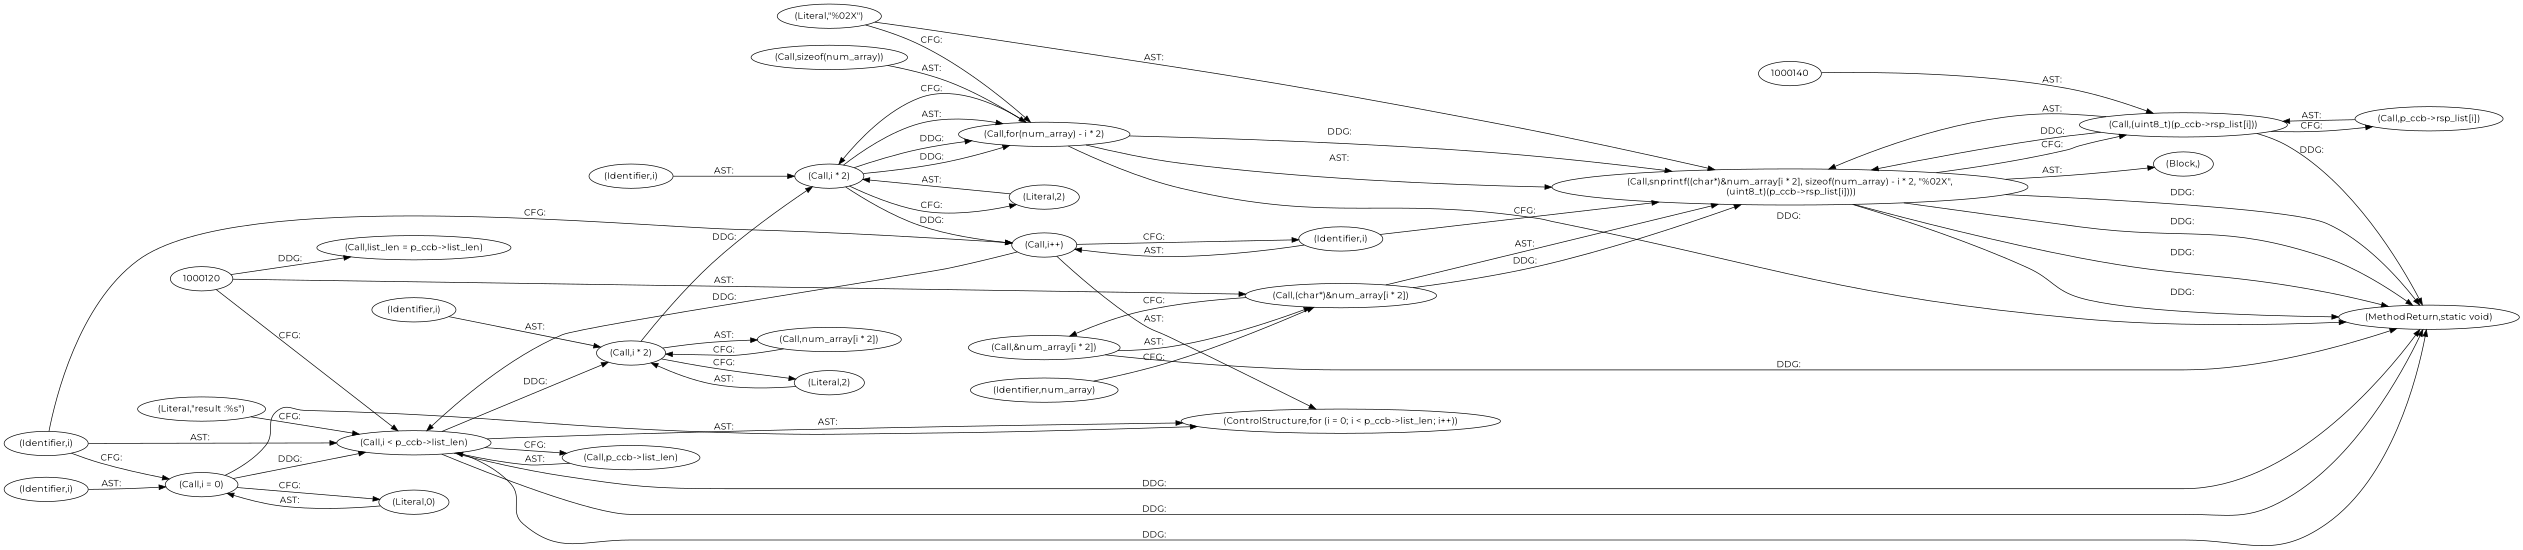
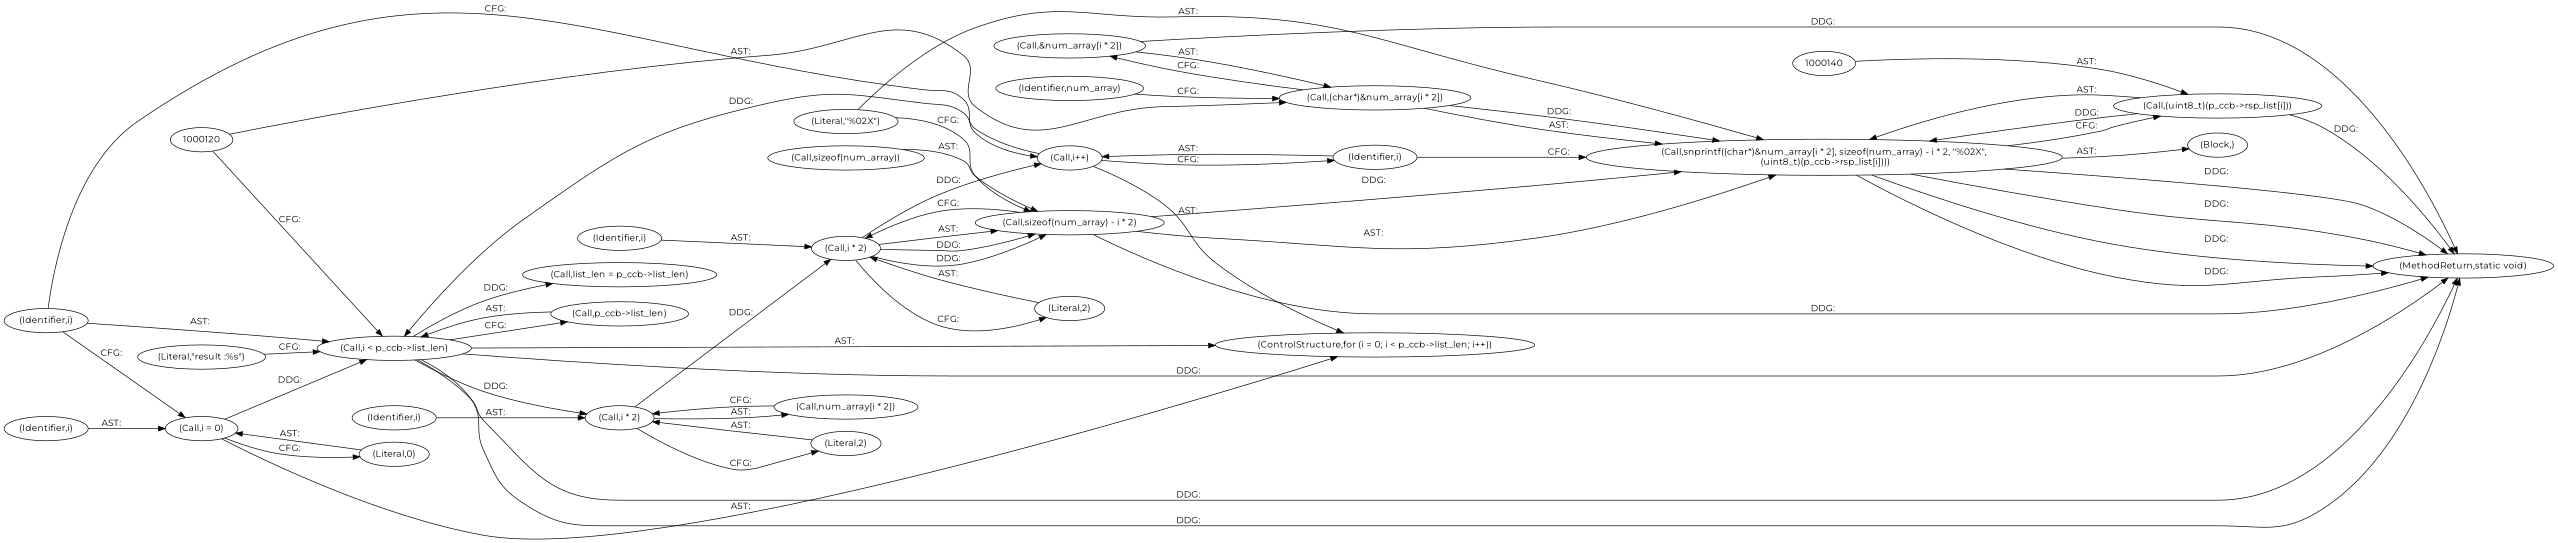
(2429, 119) -> none
(1044, 134) -> (1070, 223)
(287, 266) -> (477, 304)
